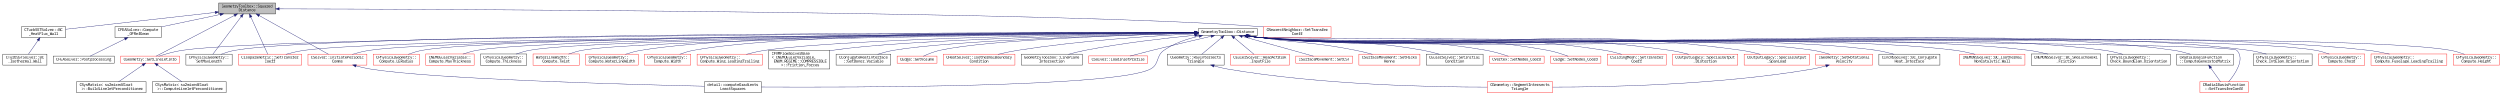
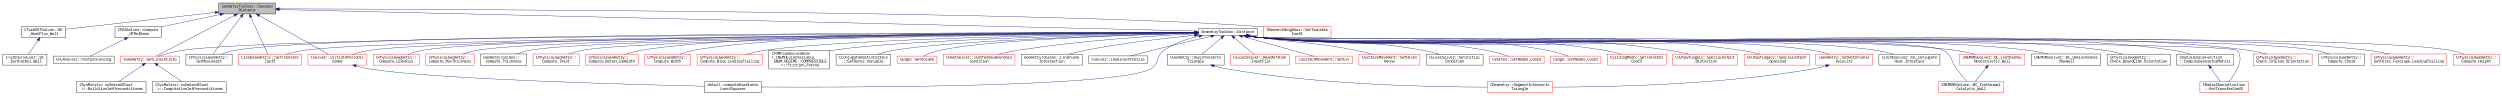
none -> (739, 20)
(450, 60) -> (450, 60)
(504, 60) -> (504, 60)
(556, 60) -> (556, 60)
(1118, 60) -> (1118, 60)
(2066, 60) -> (2066, 60)
(2283, 60) -> (2283, 60)
(2342, 60) -> (2342, 60)
(2409, 60) -> (2409, 60)
none -> (1971, 87)
